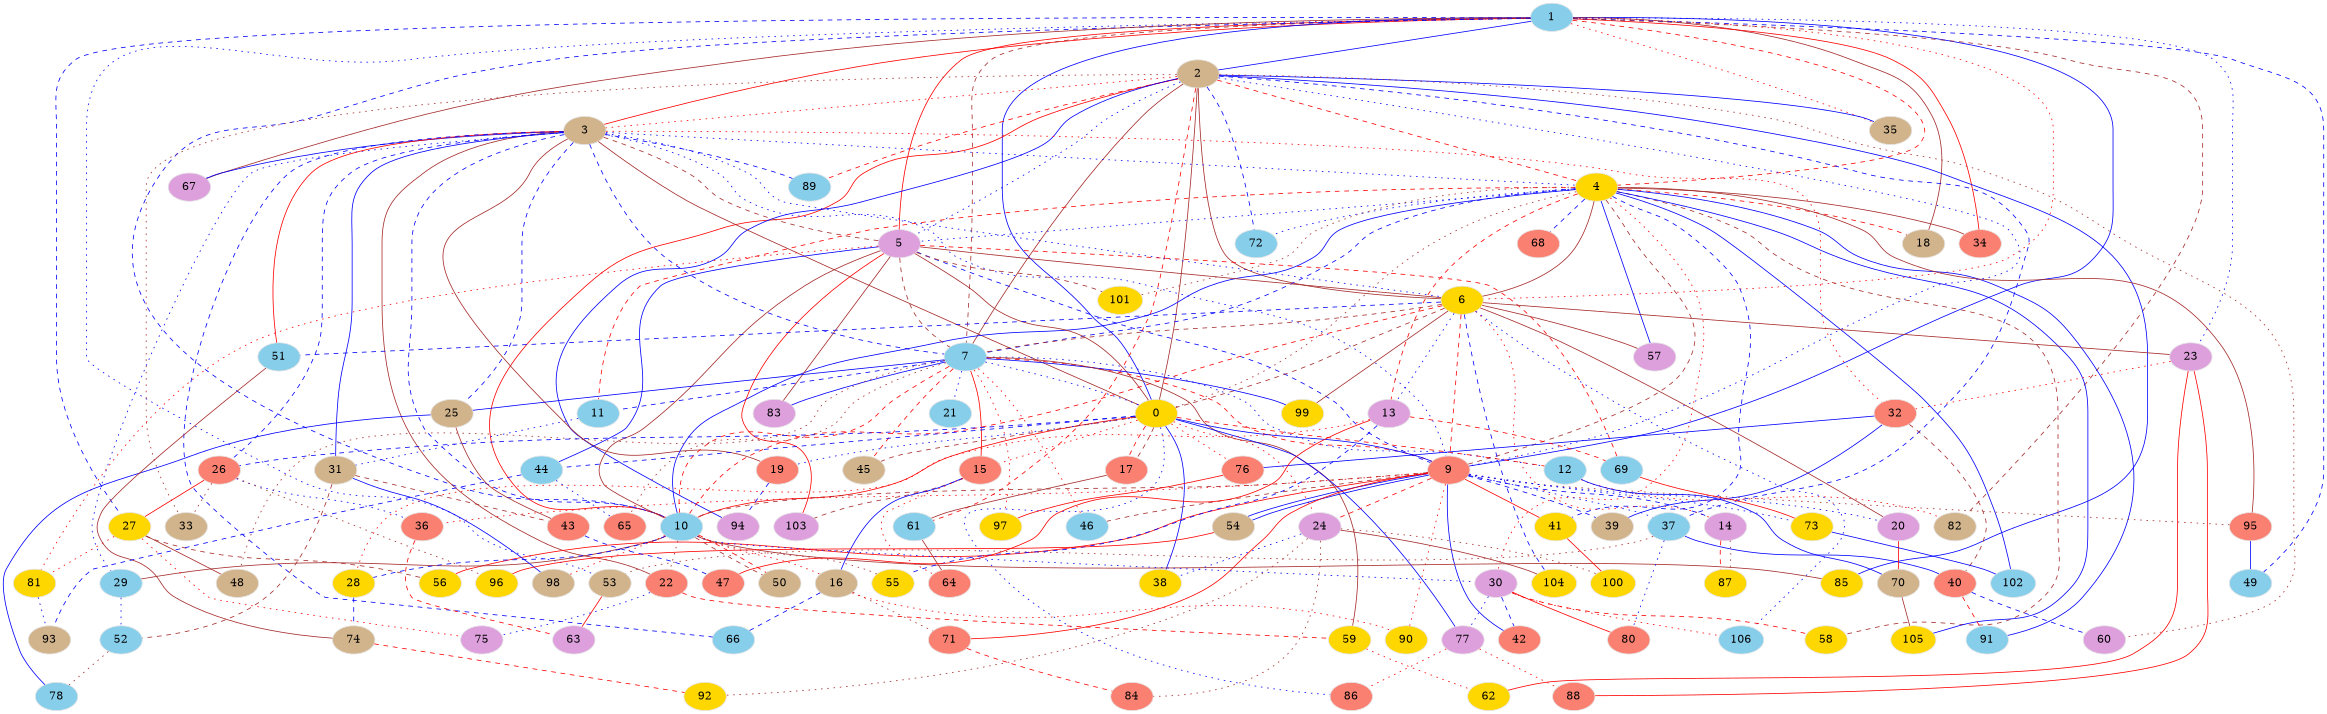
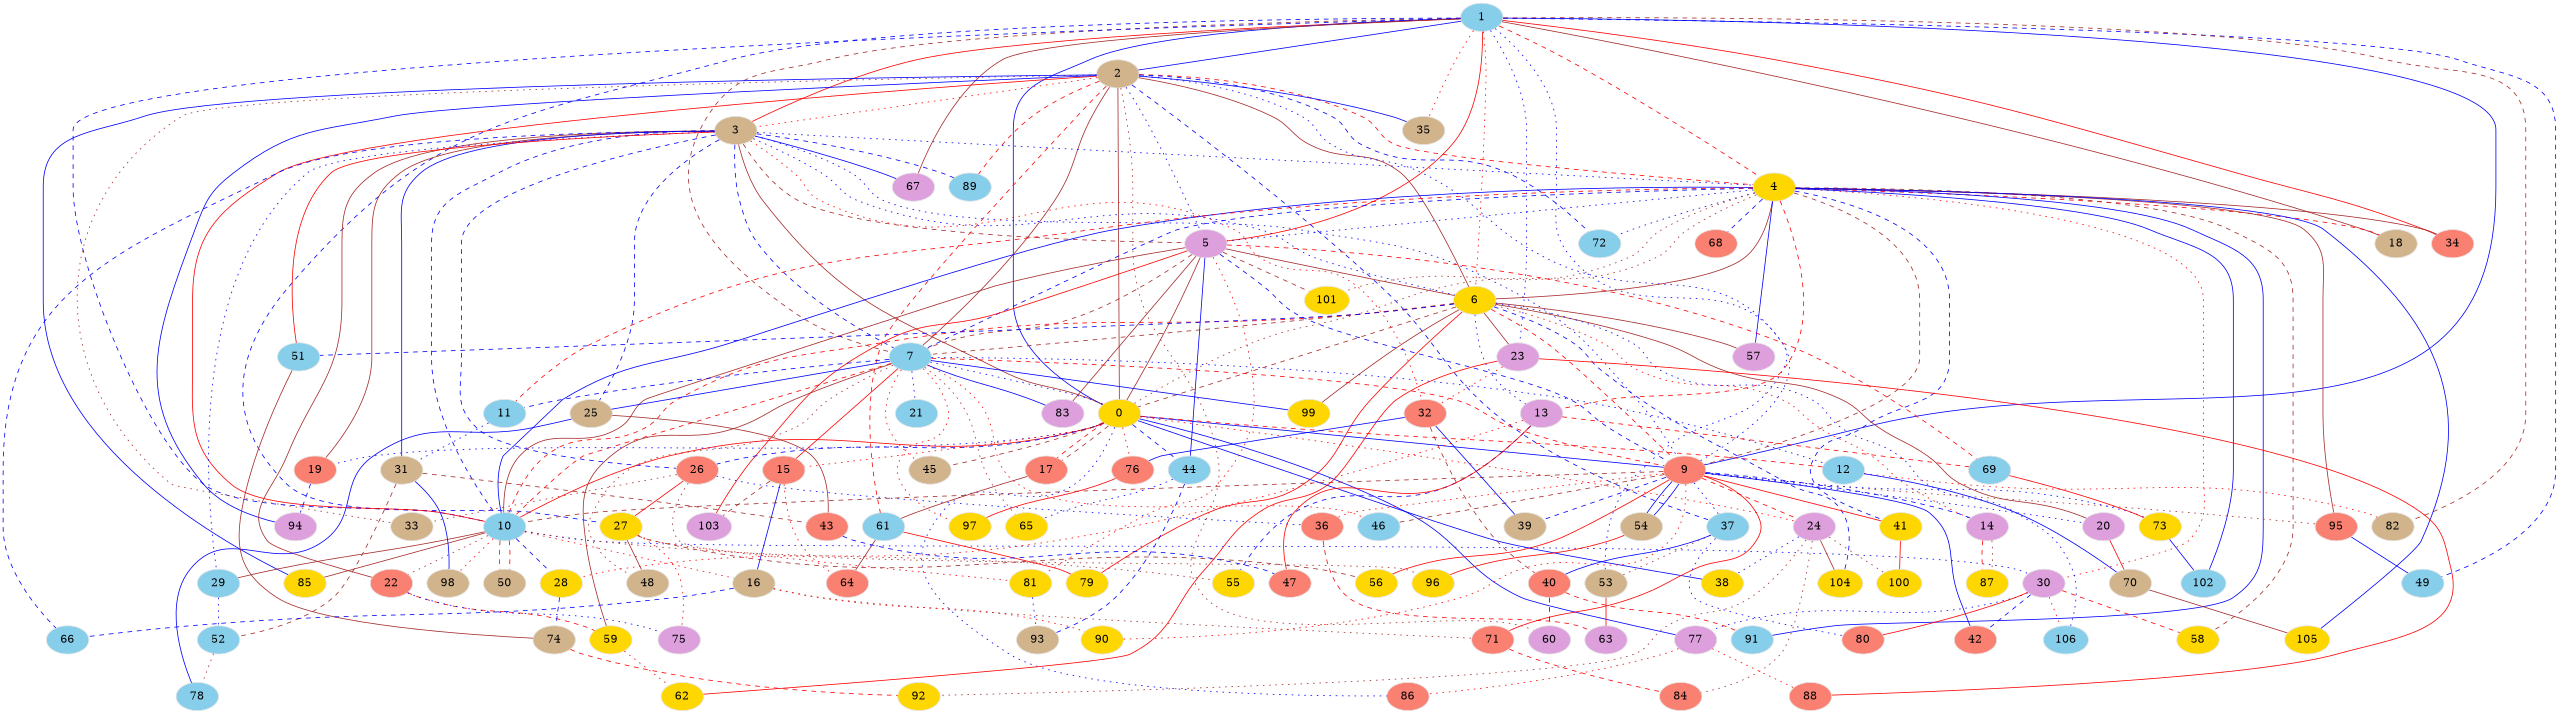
(911, 411) -> (886, 418)
(625, 527) -> (1027, 527)
none -> (1087, 583)
